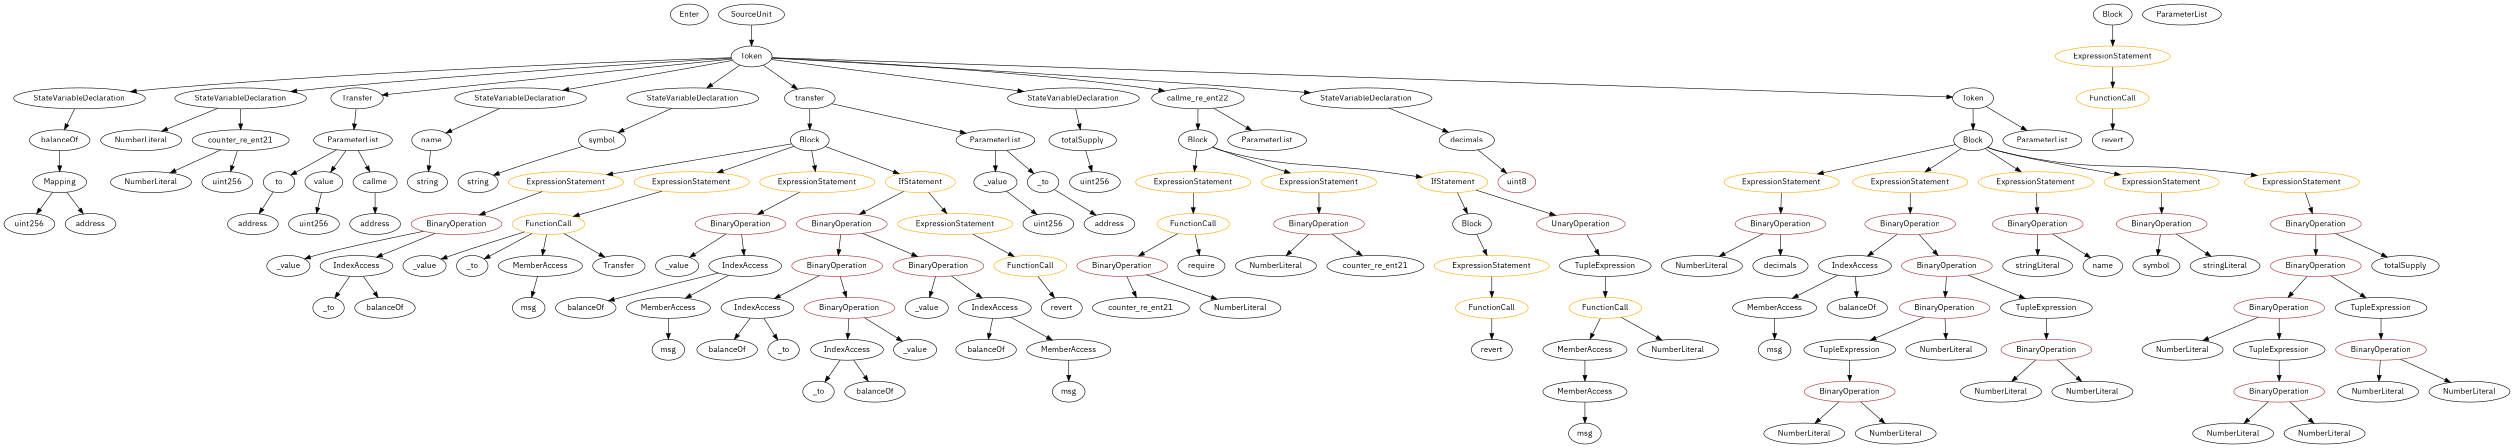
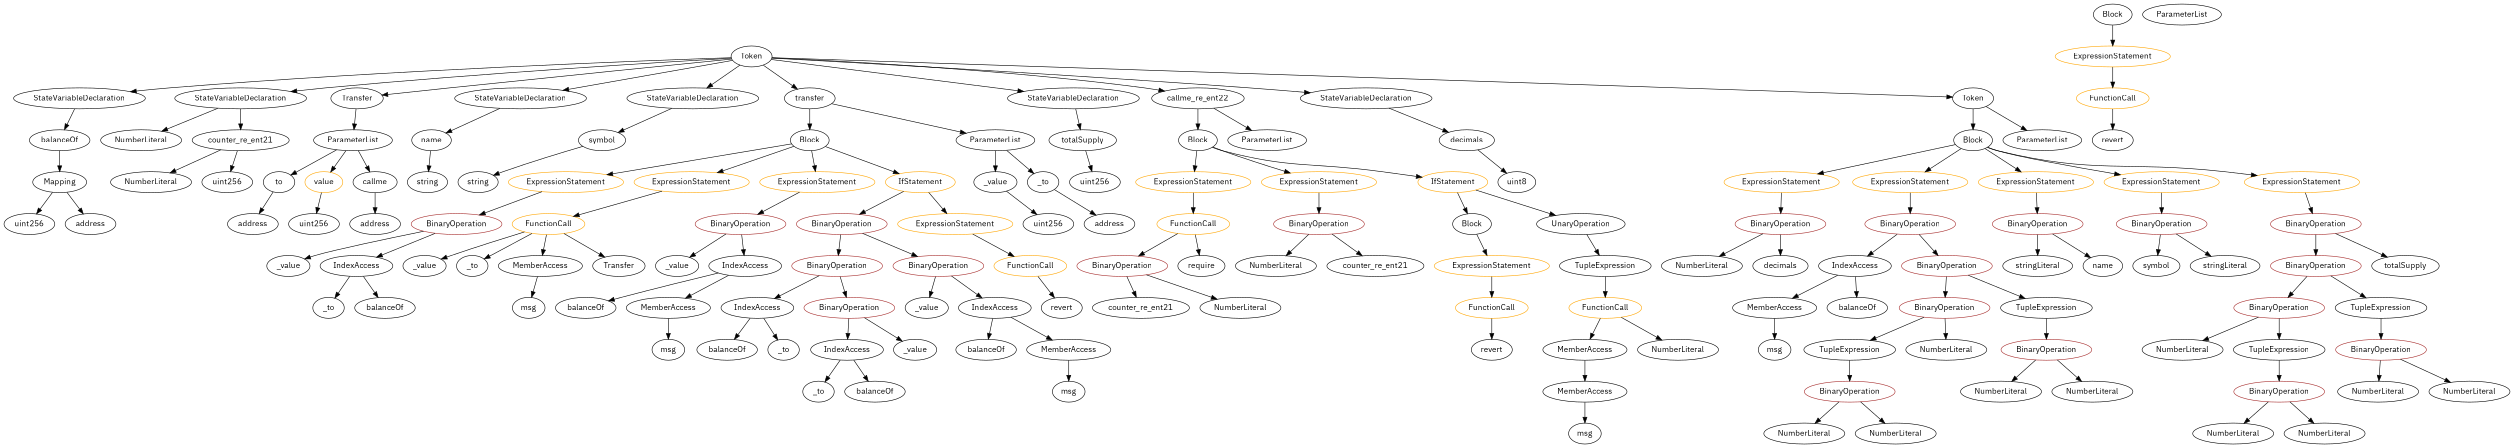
(689, 15) -> none
(752, 15) -> none
(324, 182) -> (324, 182)
(1517, 182) -> (1517, 182)
(1581, 224) -> (1581, 224)
